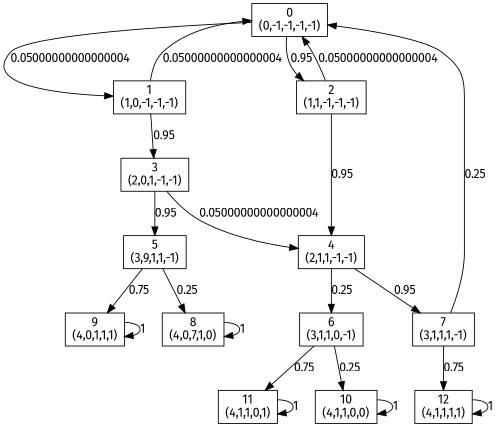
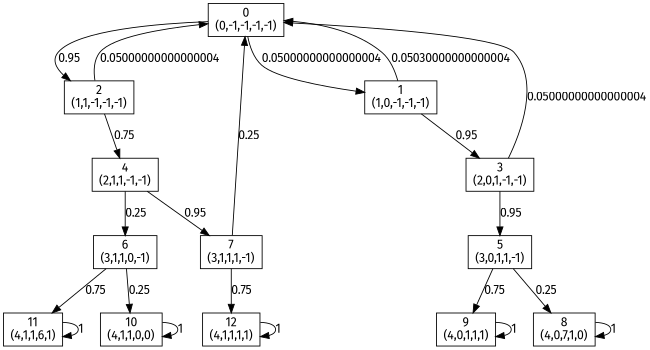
(223, 59) -> (451, 59)
(342, 175) -> (124, 136)
(223, 231) -> (460, 37)
(155, 252) -> (500, 252)
(248, 407) -> (33, 330)
